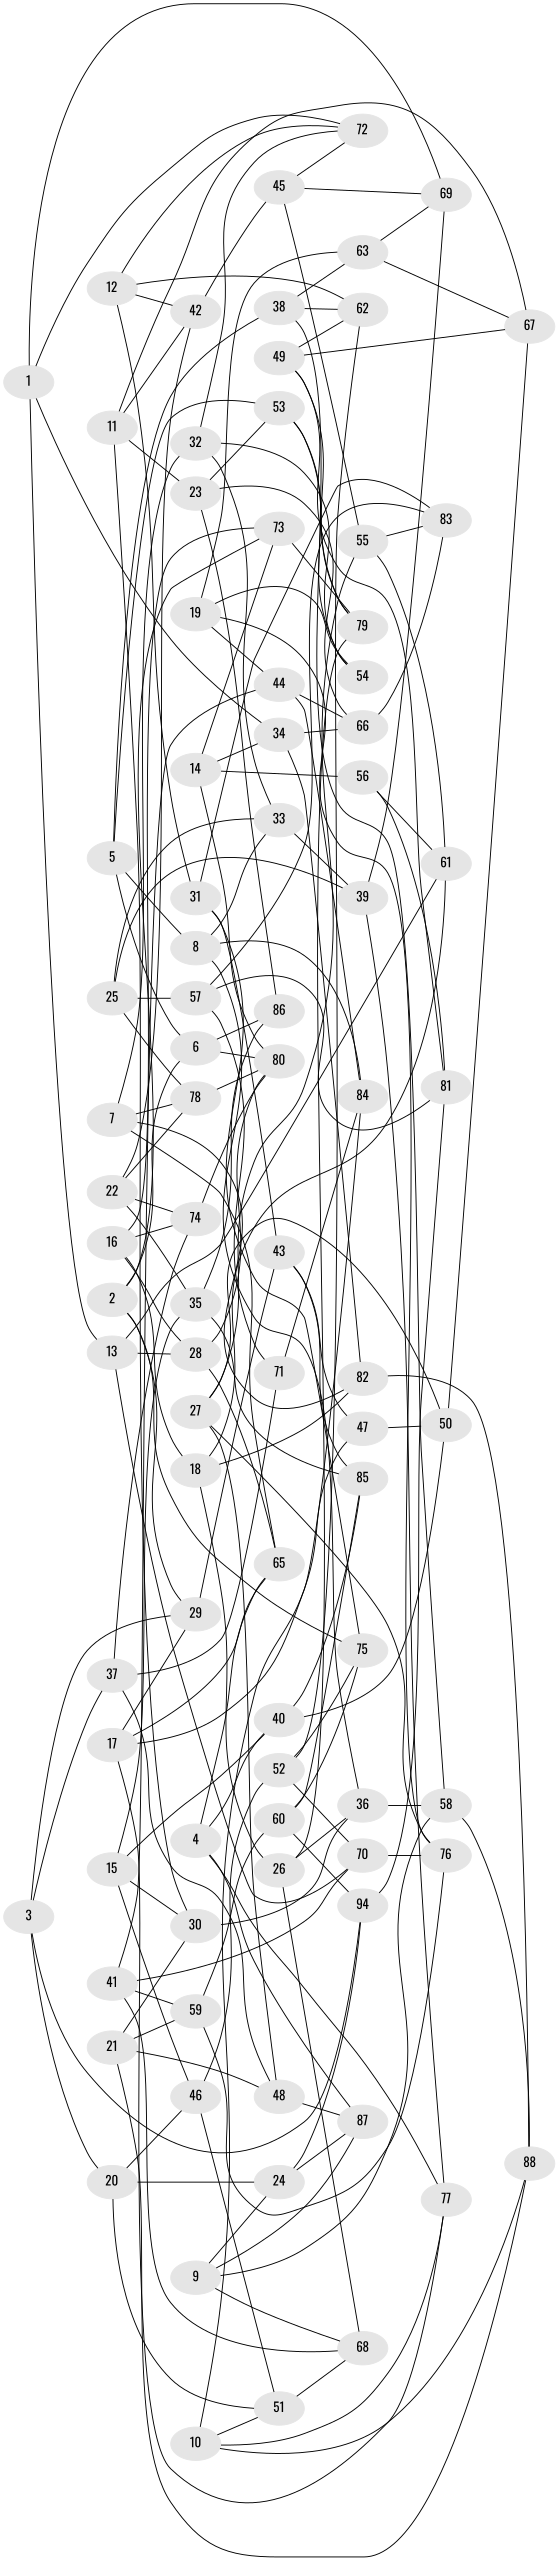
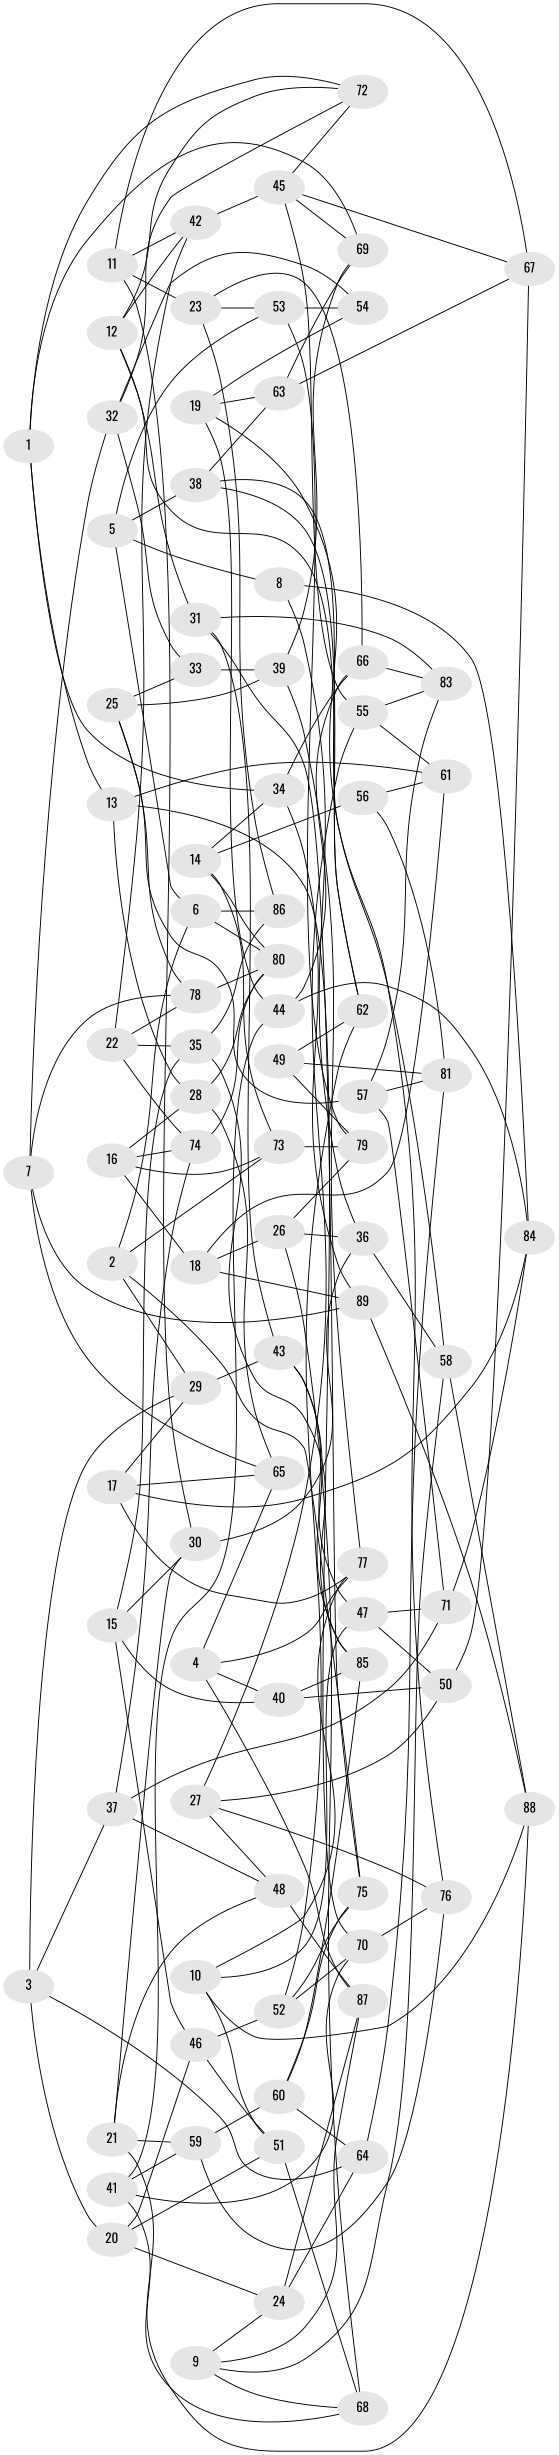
(405, 342) -> (405, 228)
(239, 885) -> none
(363, 1379) -> (363, 1303)
none -> (404, 1611)
(363, 1906) -> (363, 2157)
